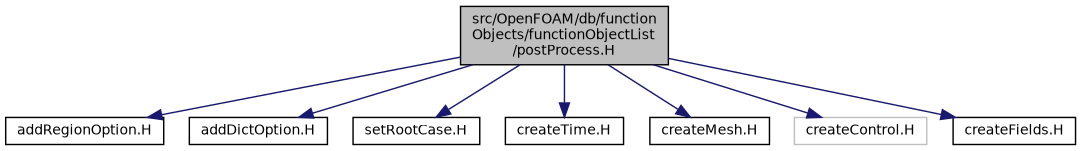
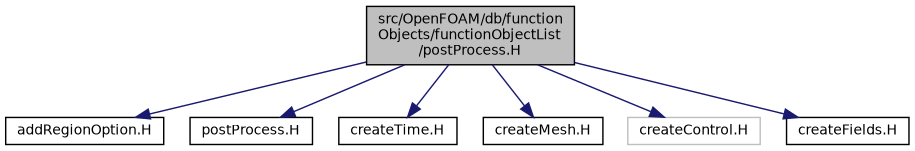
(258, 131) -> (251, 131)
(416, 131) -> none
